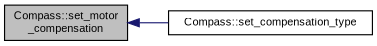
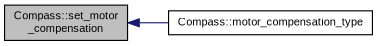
(270, 23) -> (270, 23)
